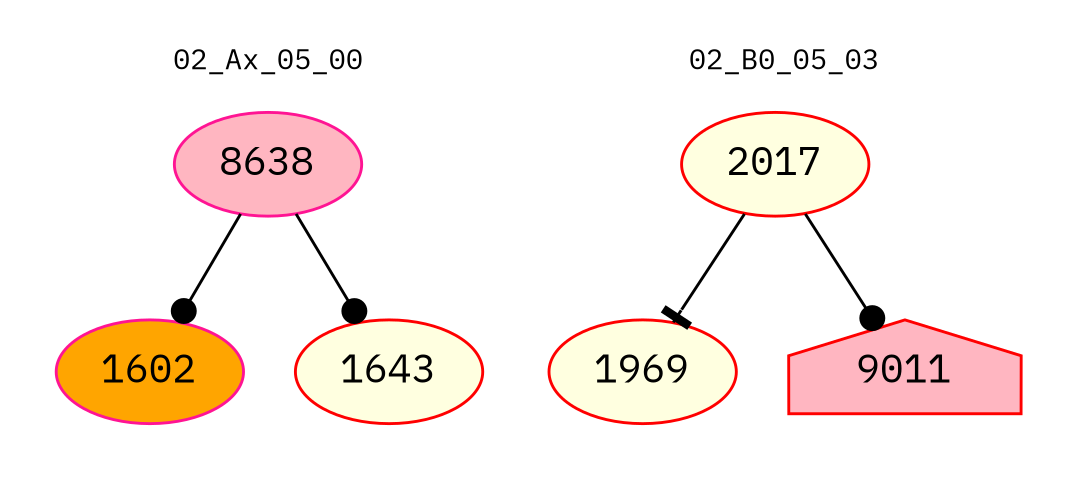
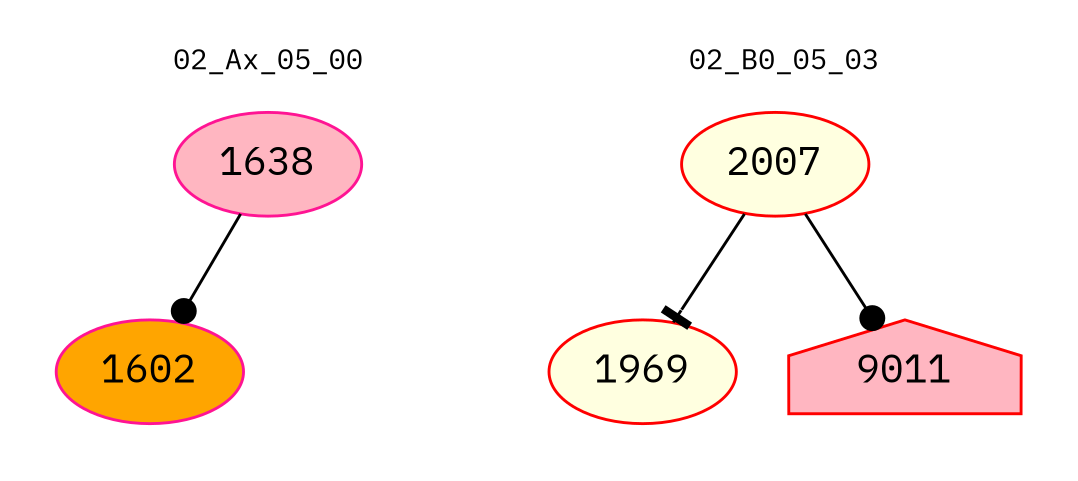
(268, 164) -> (268, 164)
(775, 164) -> (775, 164)
(389, 372) -> none
